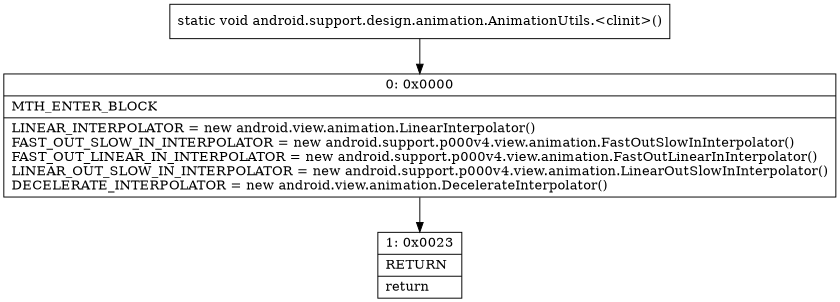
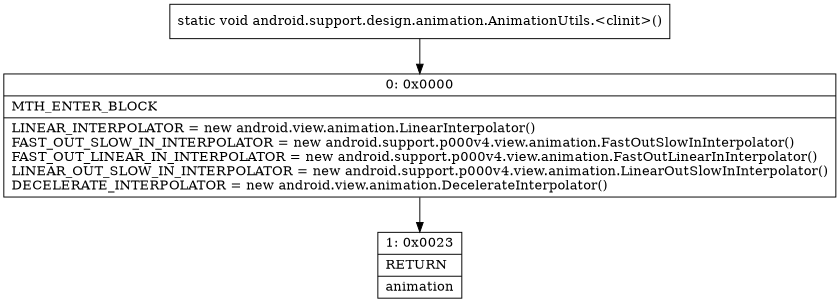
(407, 287) -> (420, 287)
